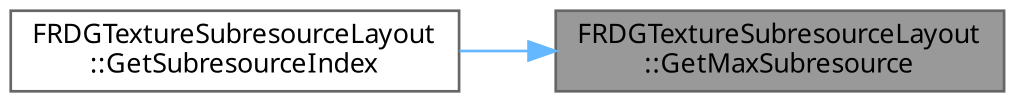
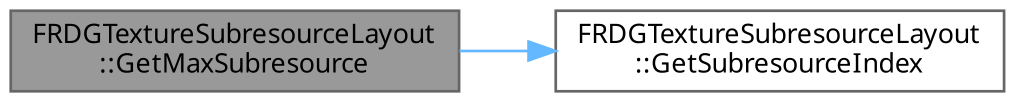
(494, 51) -> (494, 51)
